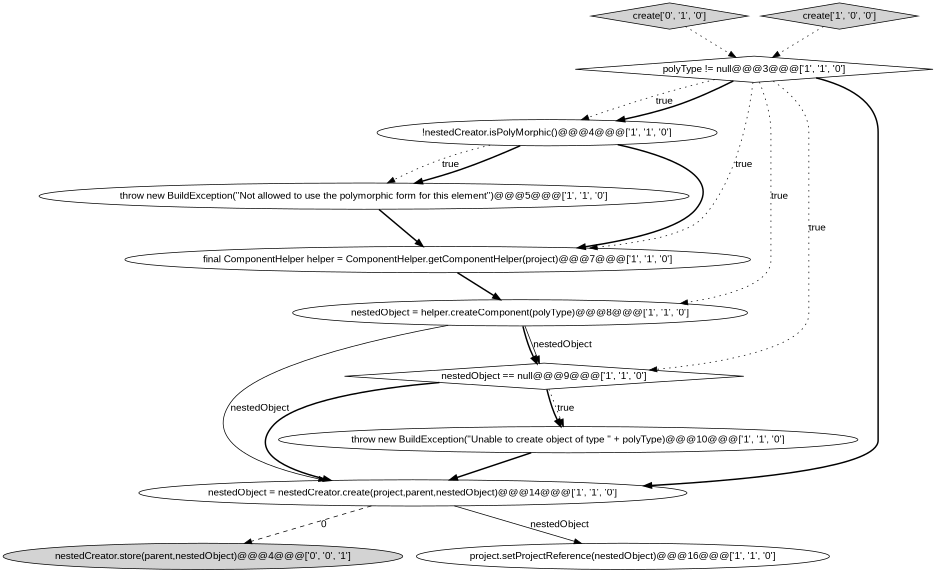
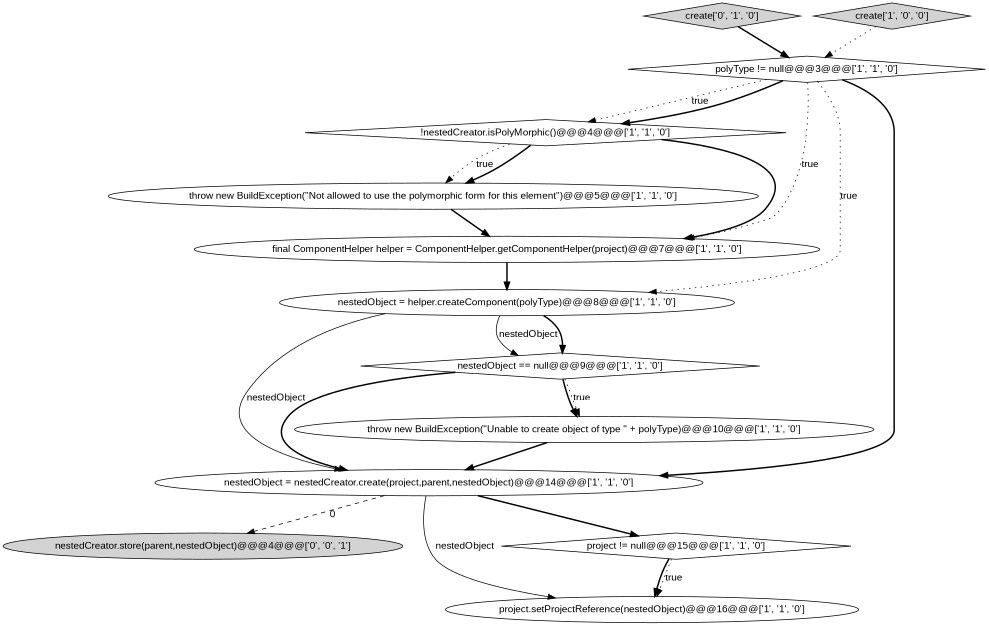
(708, 40) -> (760, 40)
(547, 133) -> (546, 133)
(809, 276) -> none
none -> (676, 546)
